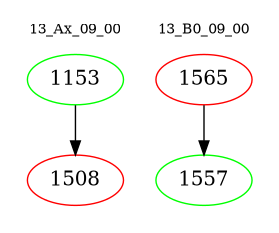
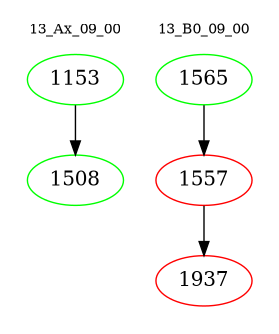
(204, 80) -> (204, 80)
(75, 180) -> (75, 180)
(204, 180) -> (204, 180)
none -> (204, 281)
